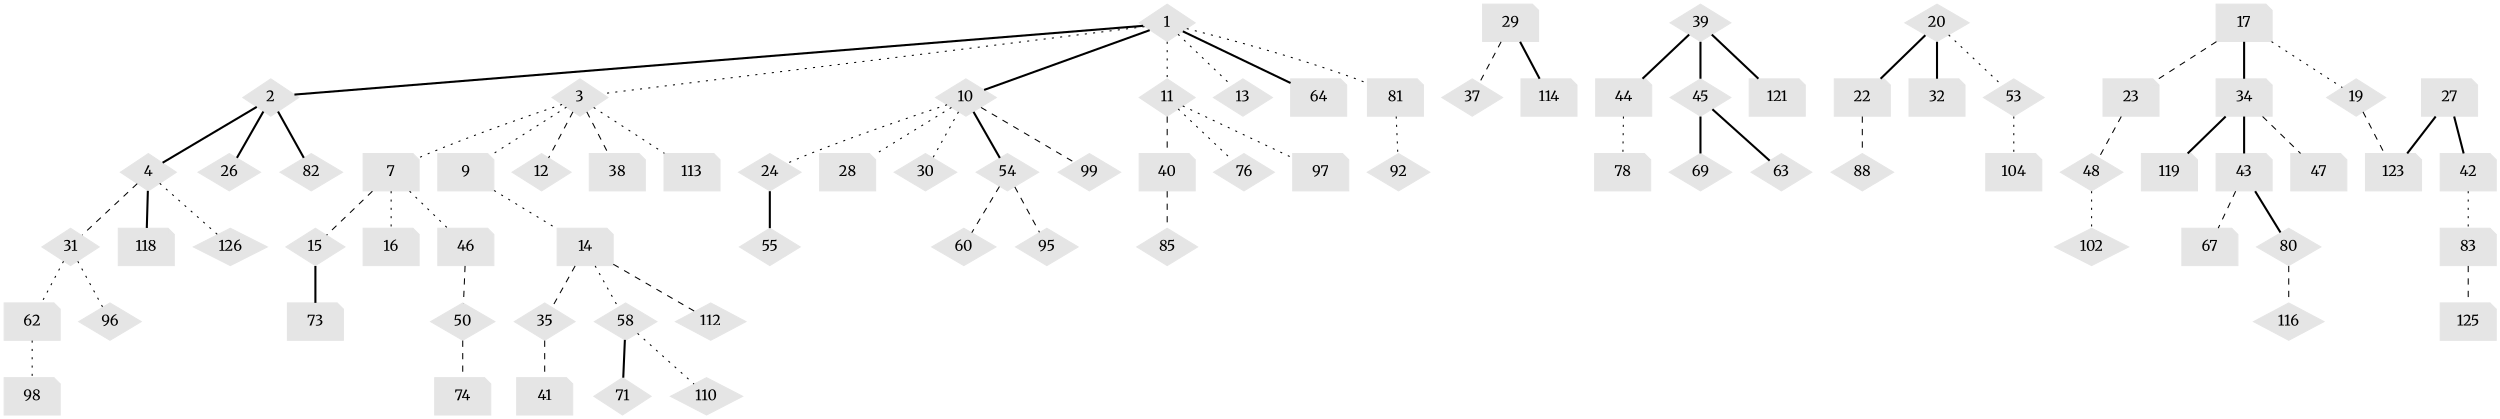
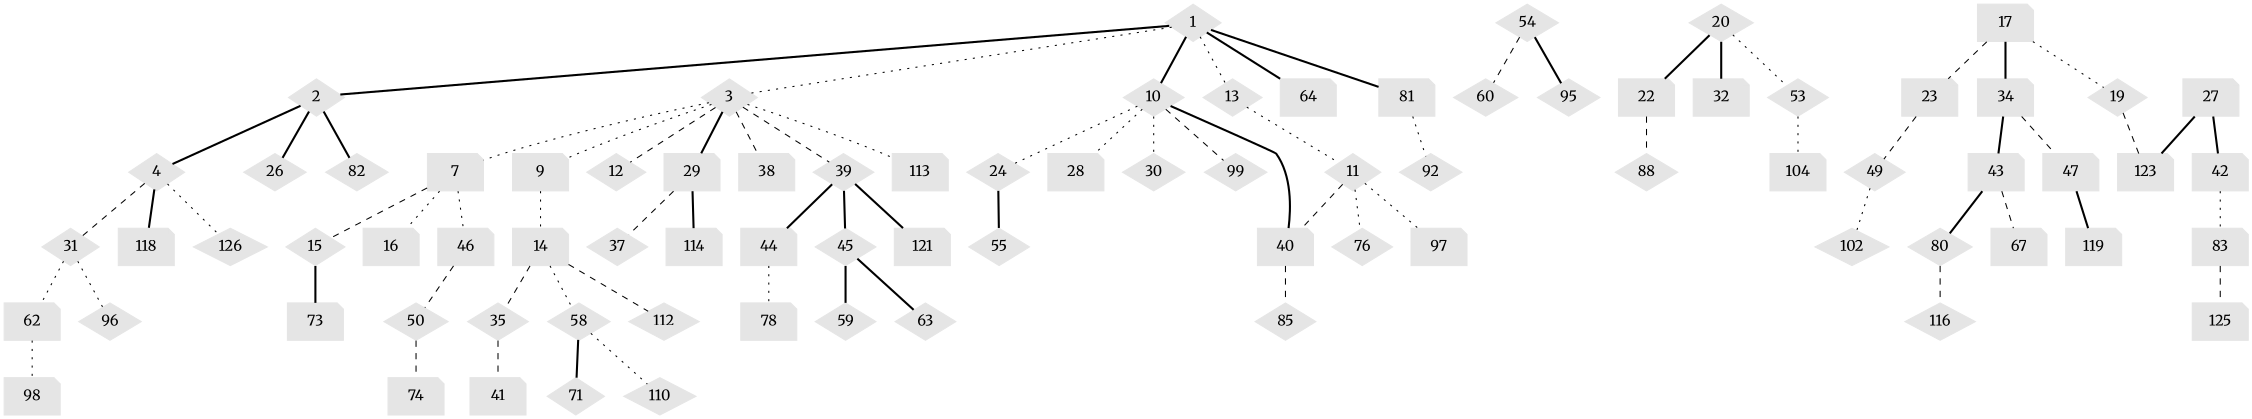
(1278, 53) -> (1295, 58)
(1167, 60) -> (1293, 135)
none -> (712, 133)
none -> (786, 135)
(987, 135) -> (1259, 145)
(2207, 135) -> (2082, 210)
(1700, 172) -> (846, 322)
(2092, 172) -> (1875, 172)
(1027, 210) -> (1548, 60)
